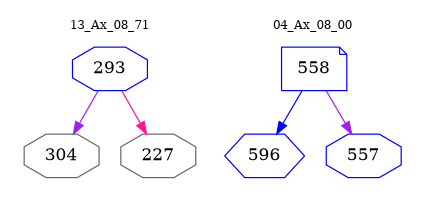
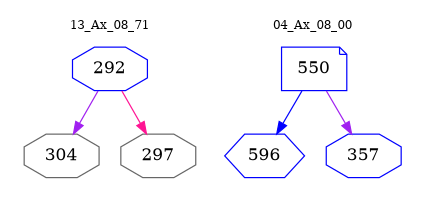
(110, 69) -> (110, 69)
(314, 69) -> (314, 69)
(158, 156) -> (158, 156)
(364, 156) -> (364, 156)
